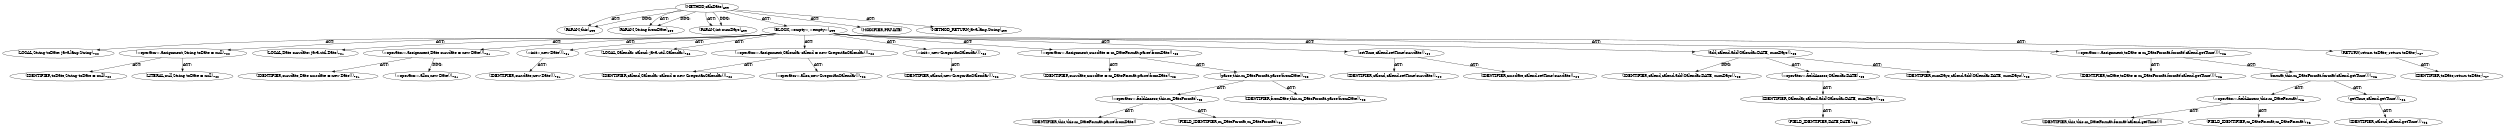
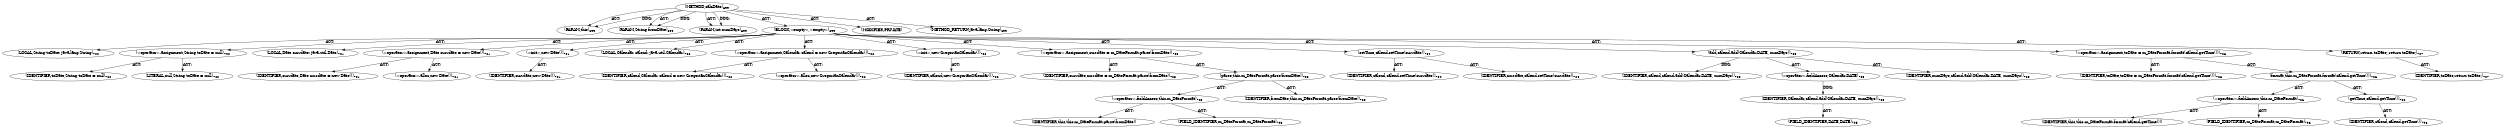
(438, 65) -> (437, 65)
(1828, 88) -> (1829, 88)
